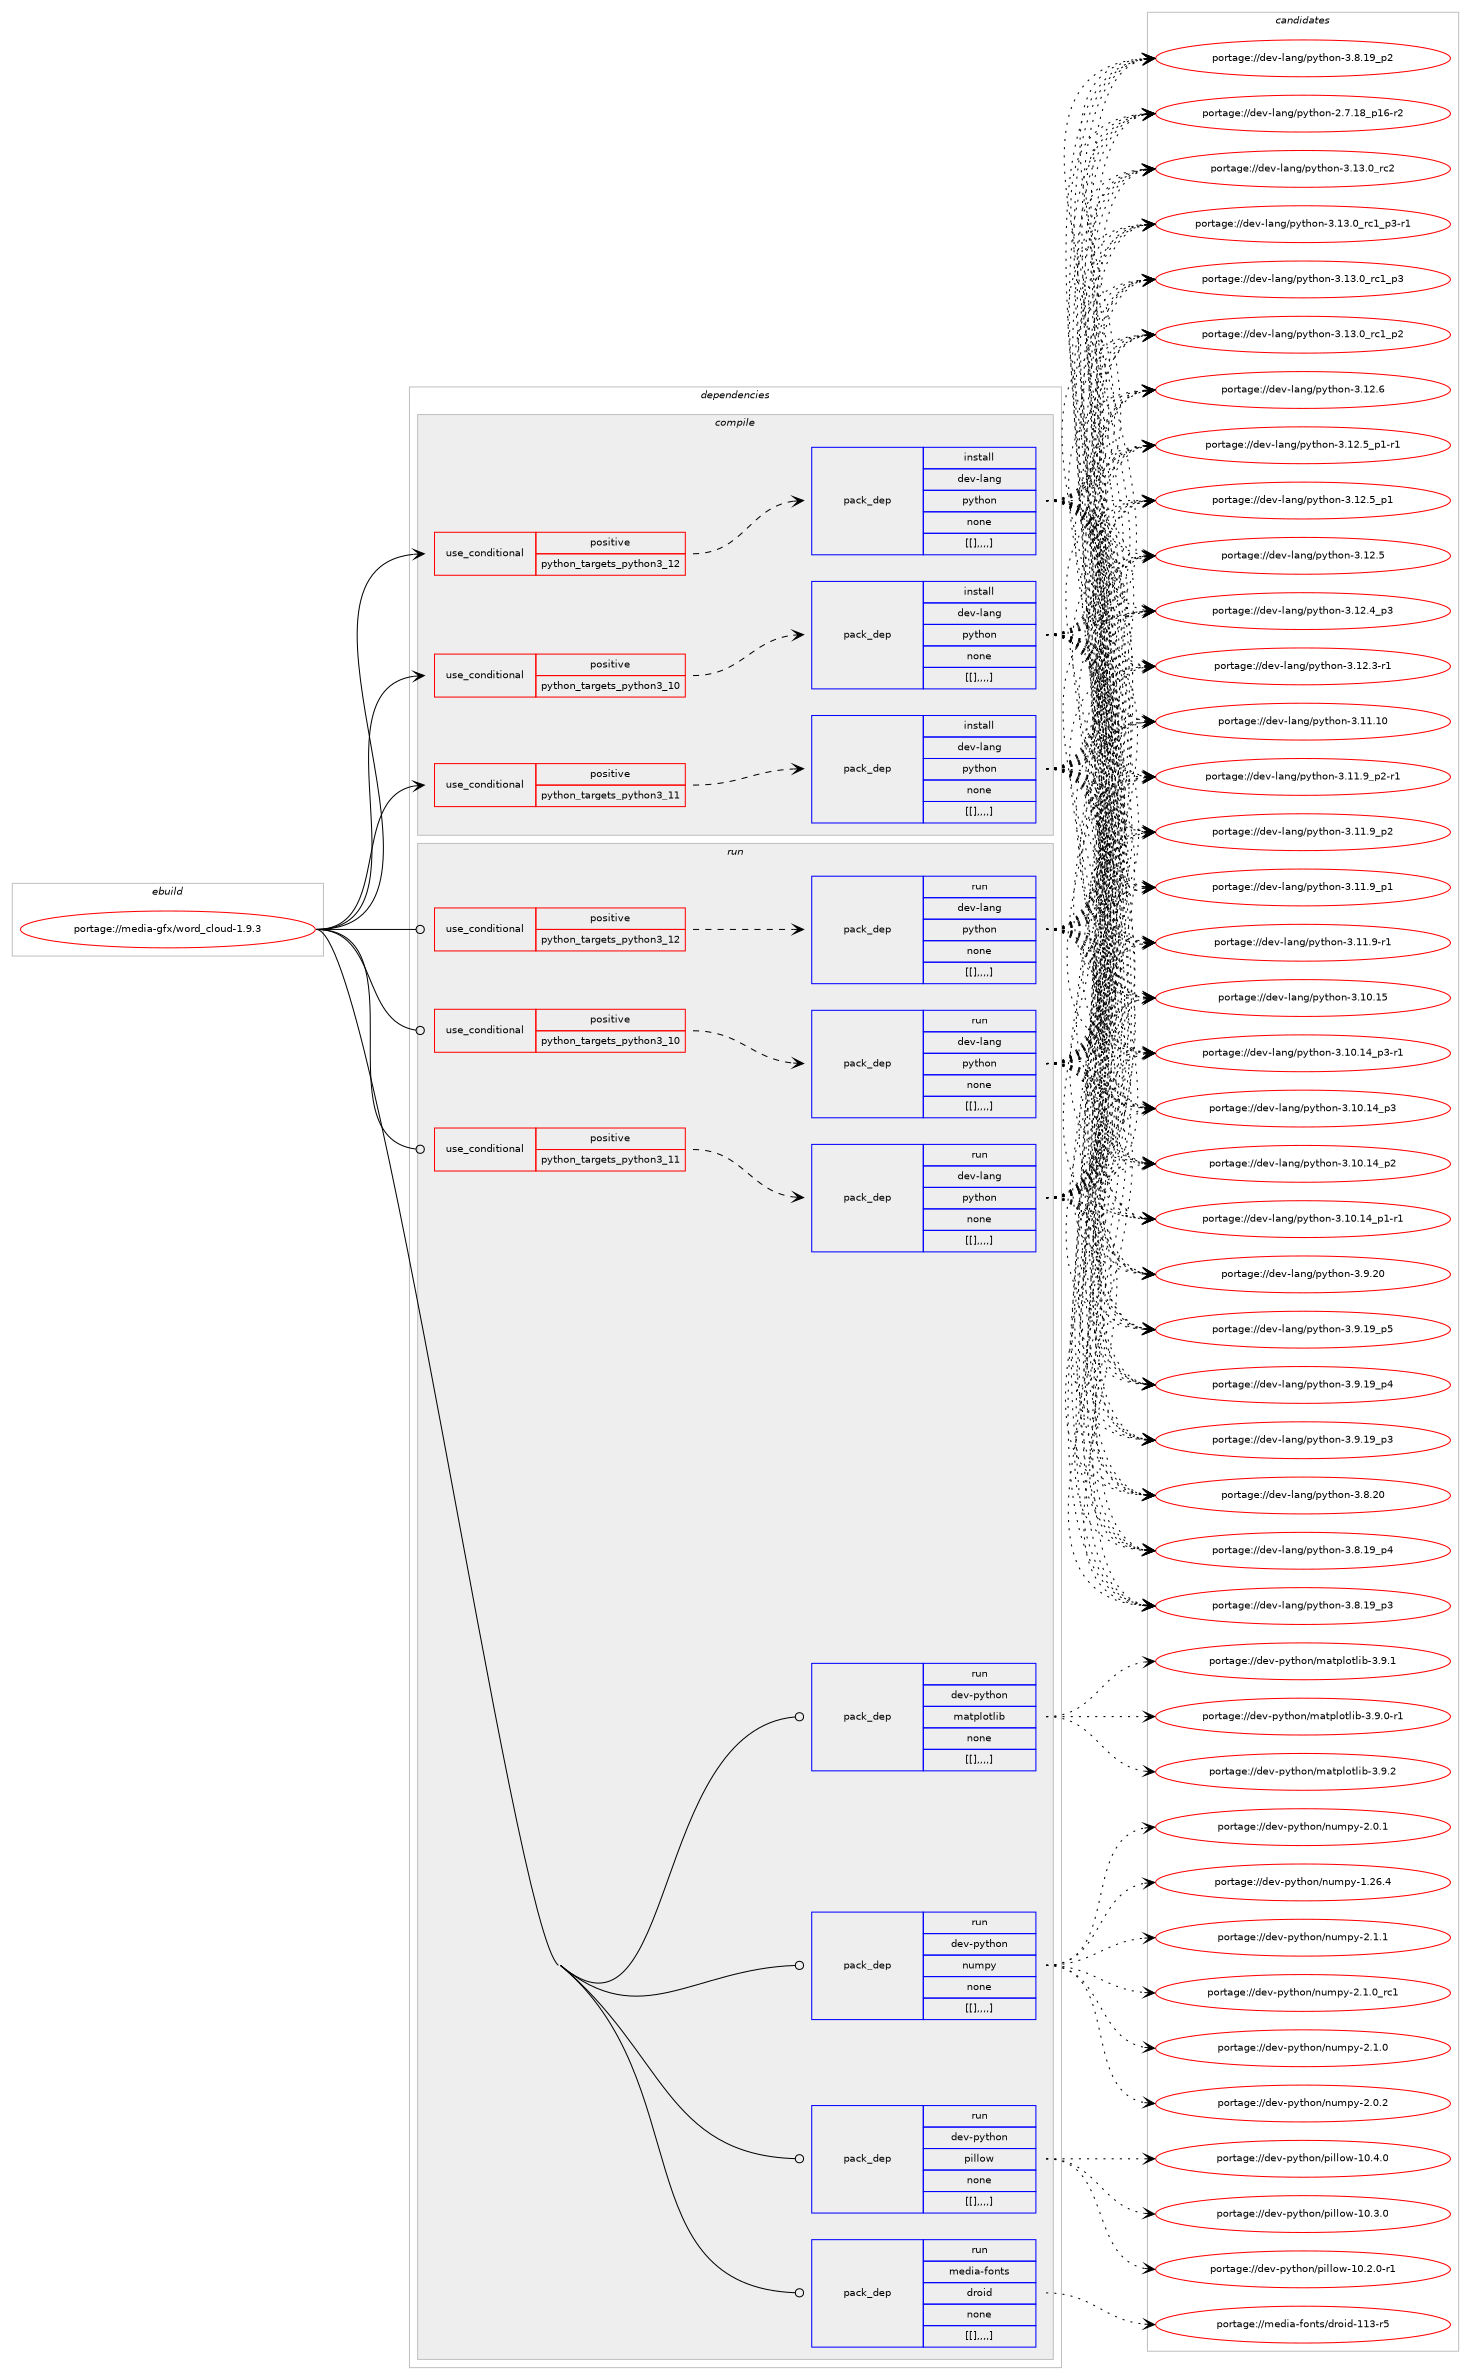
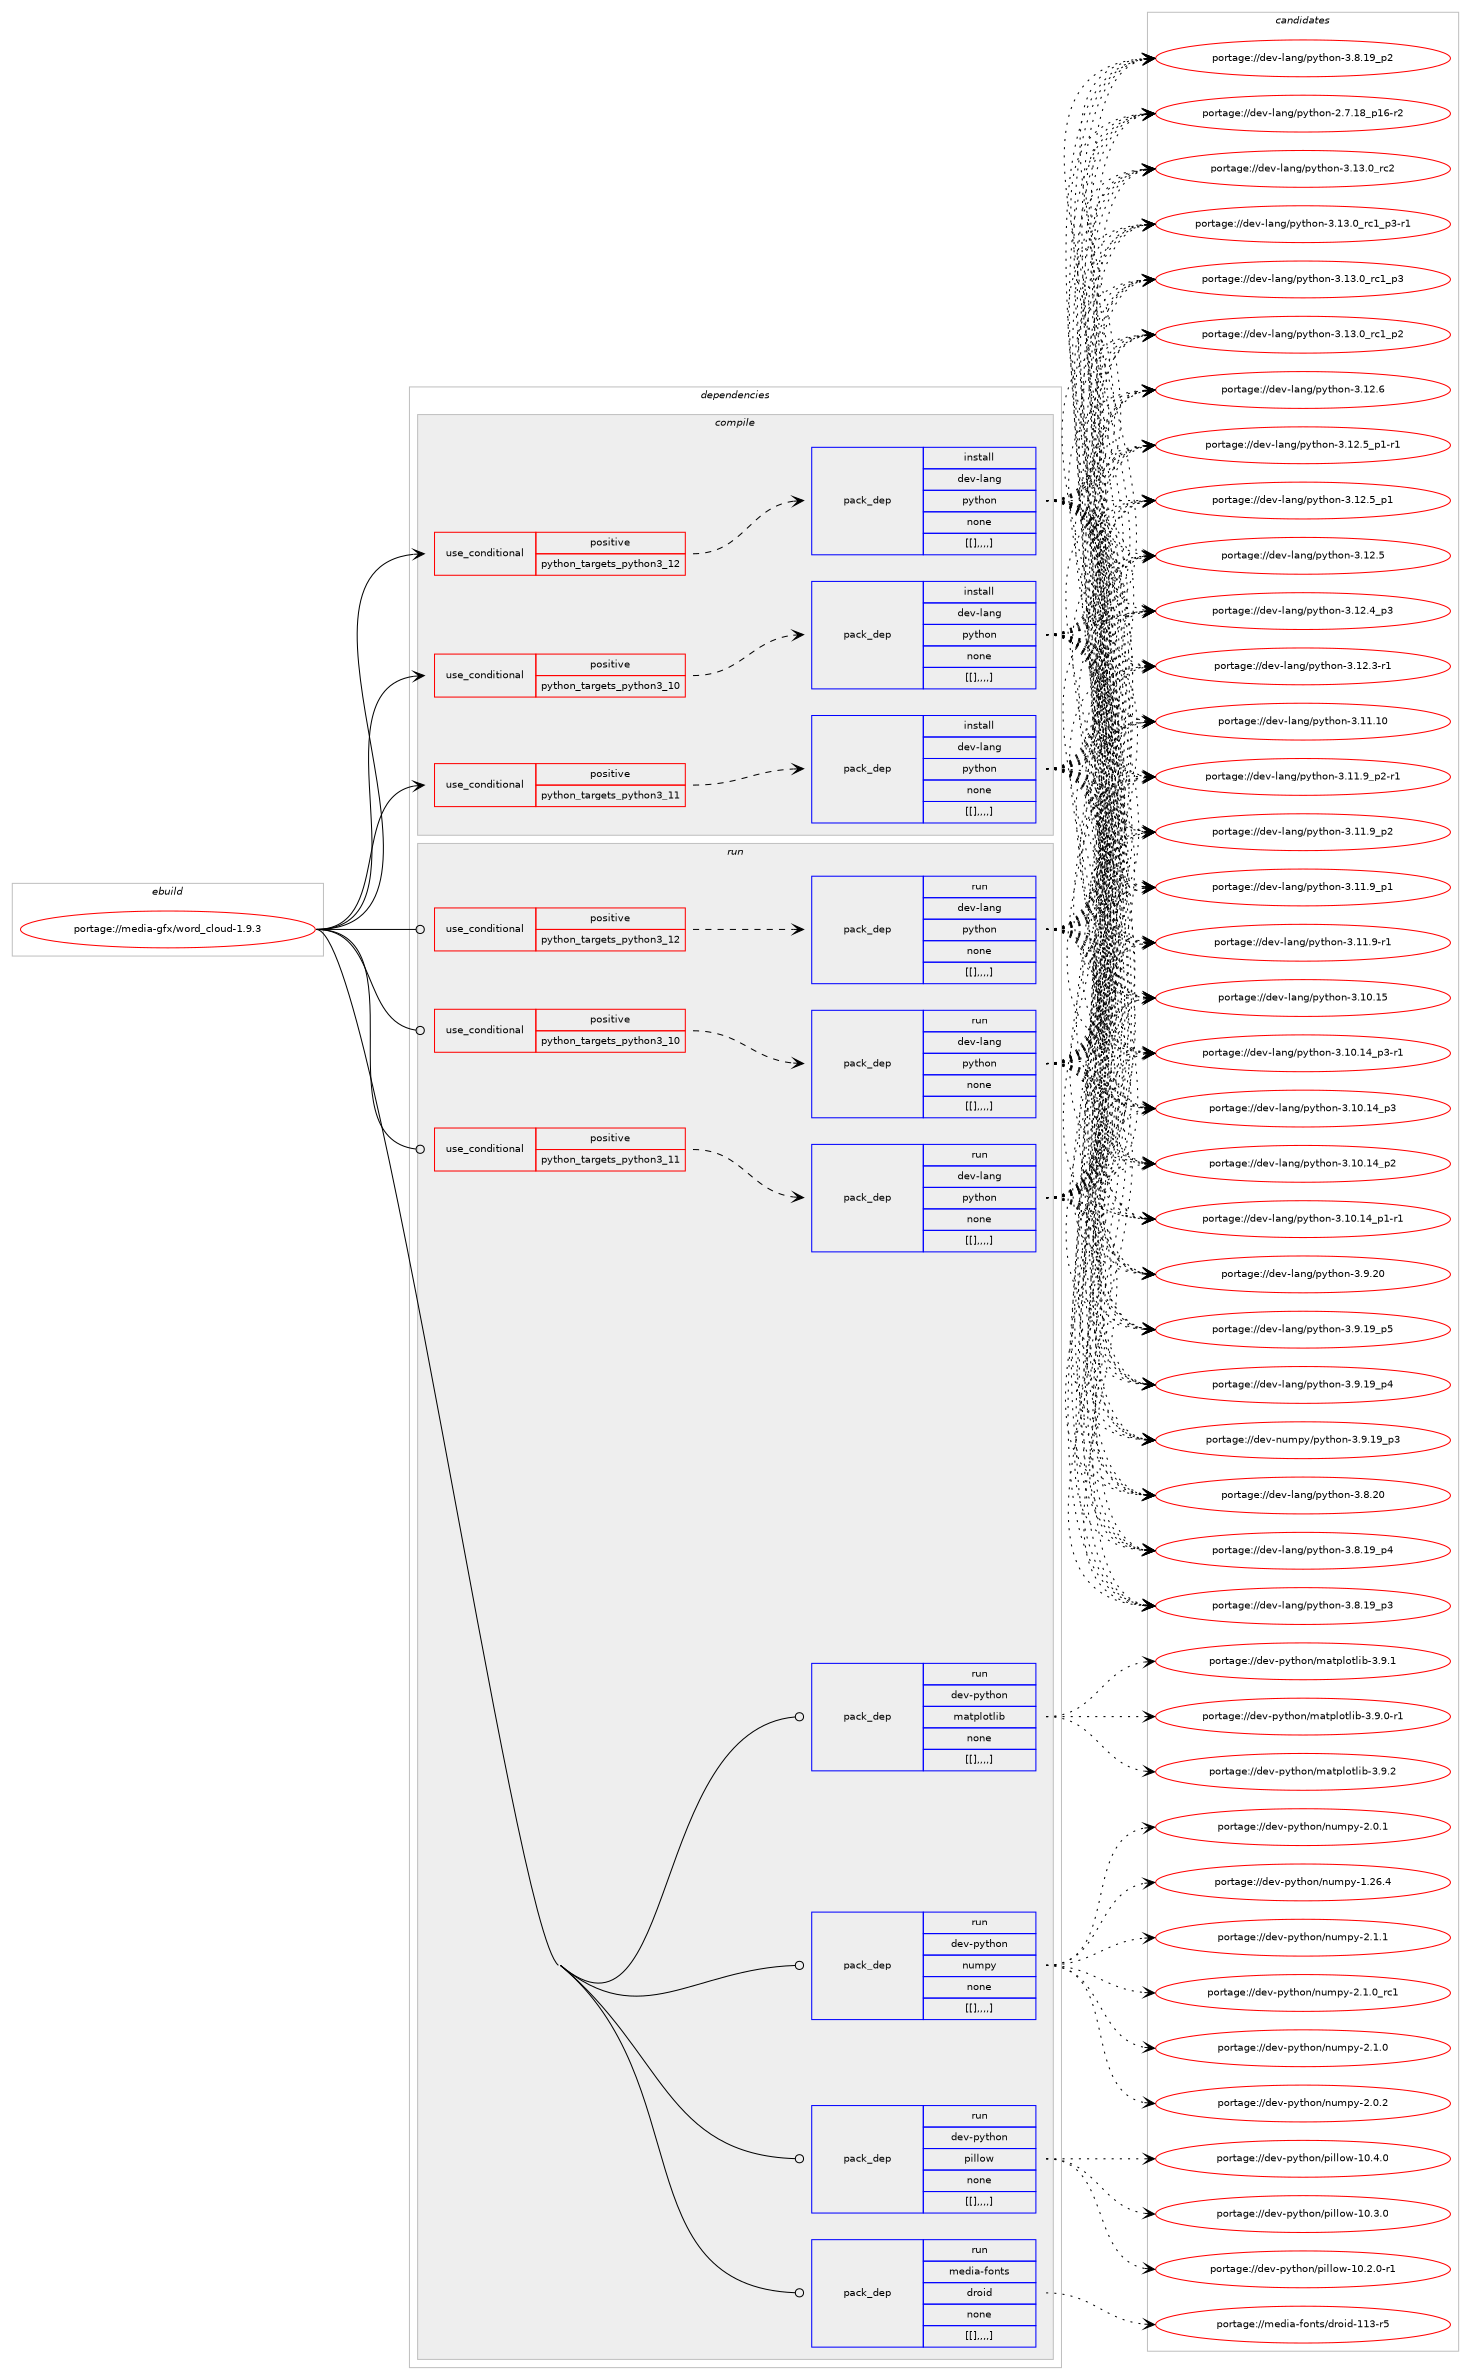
(1303, 1440) -> (1303, 1440)
